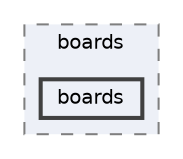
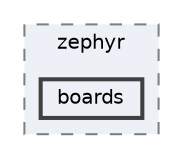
(92, 44) -> (92, 44)
